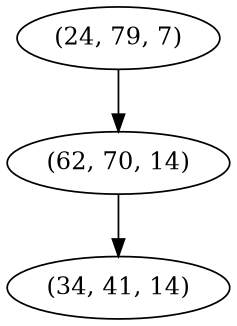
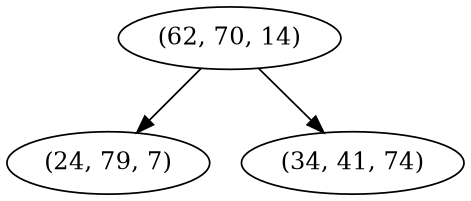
(118, 92) -> (175, 94)
(118, 288) -> (353, 163)
